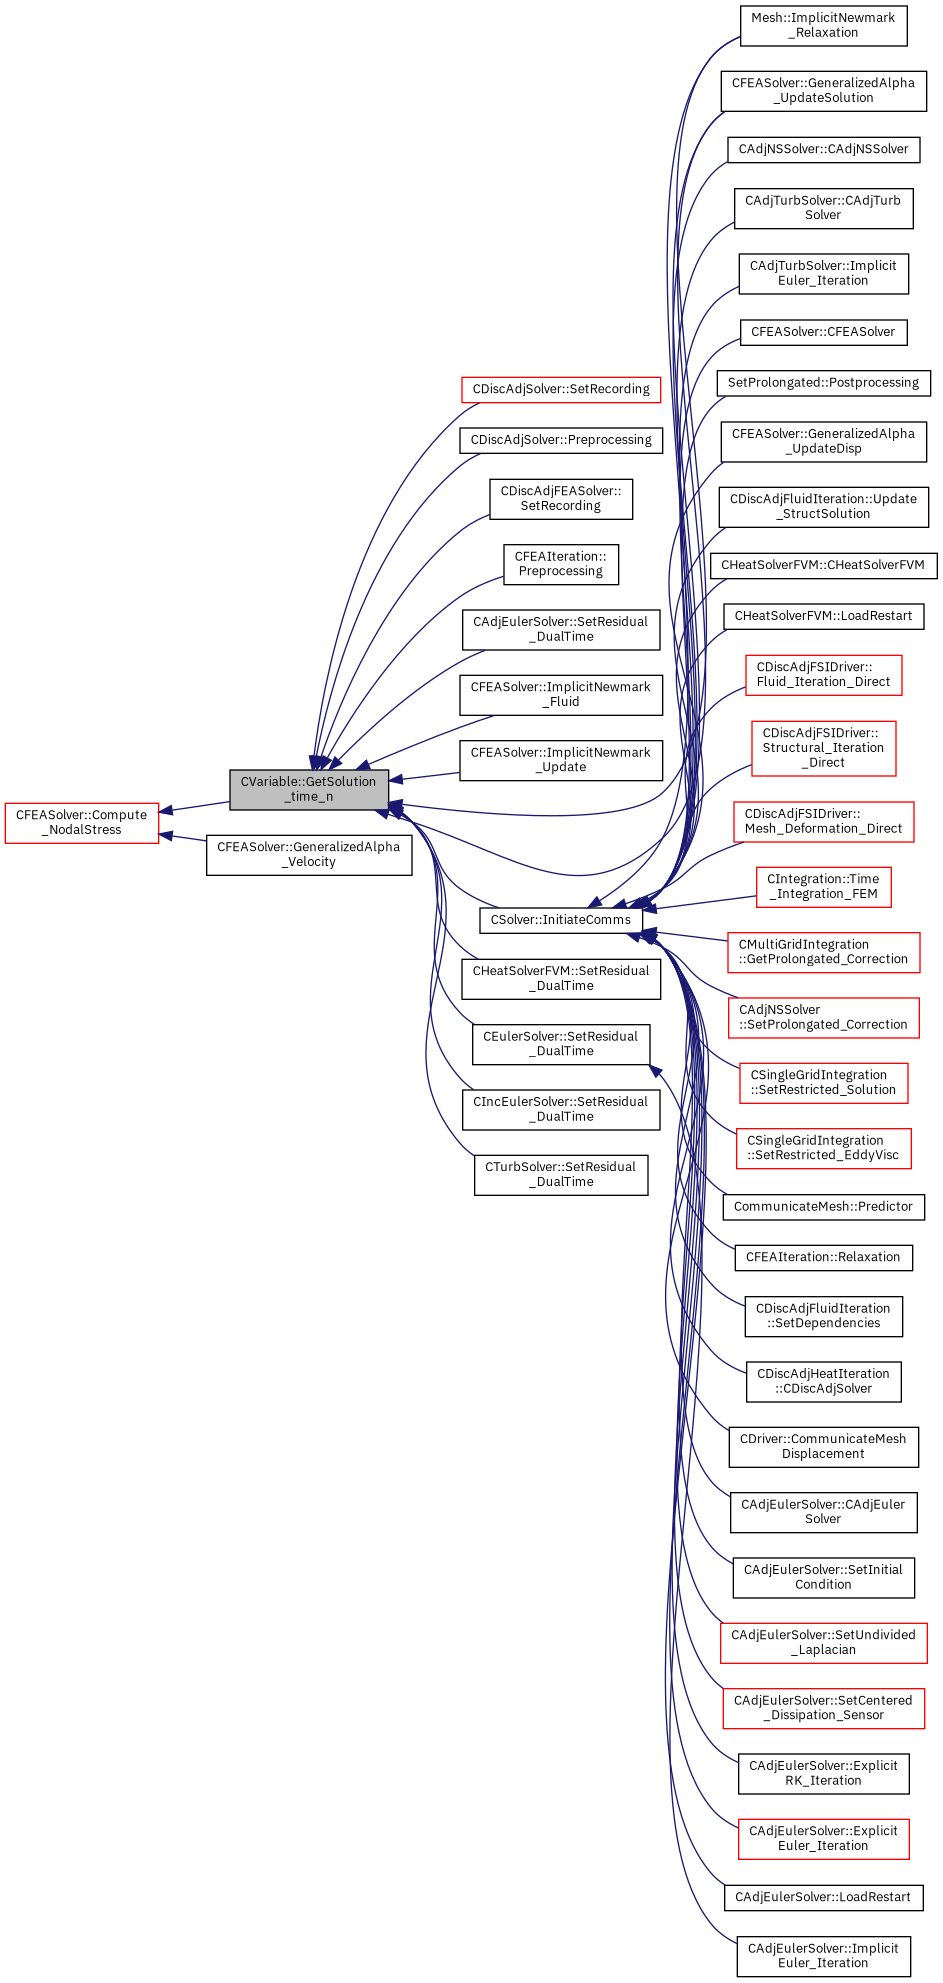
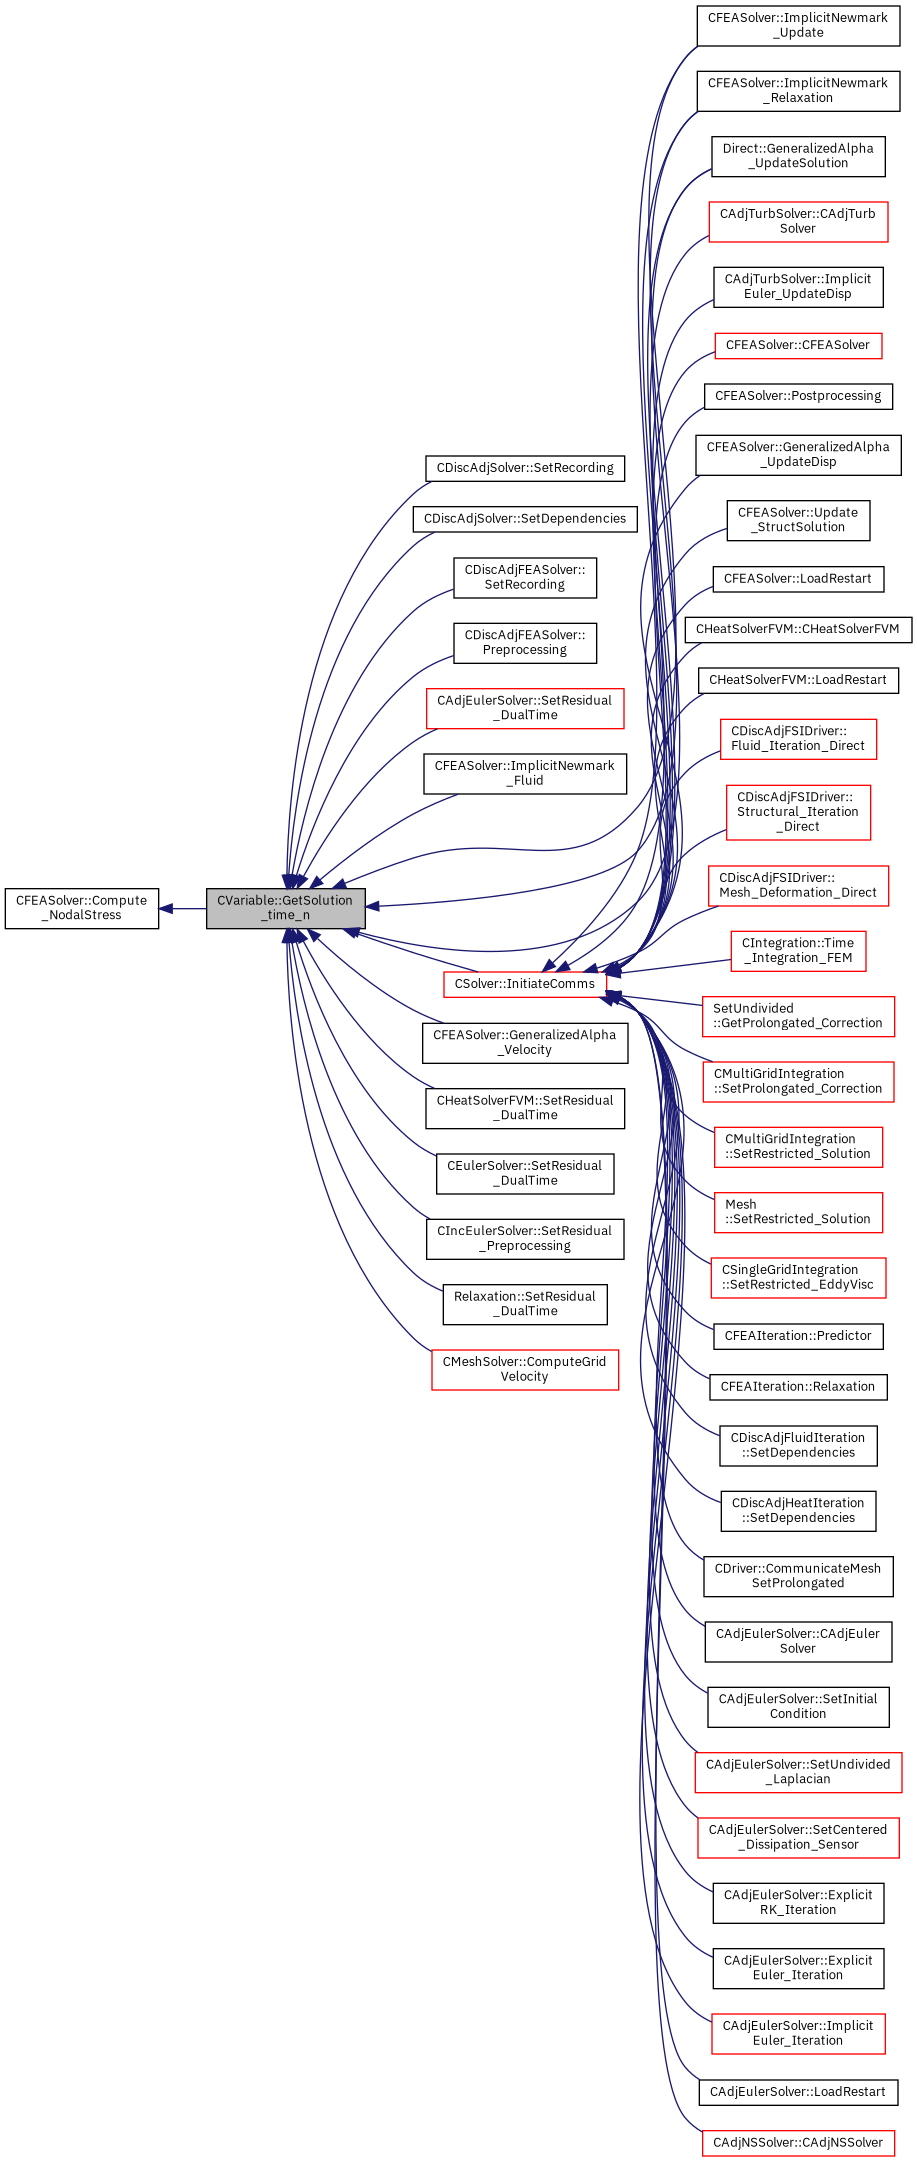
(824, 26) -> (799, 91)
(824, 91) -> (799, 157)
(824, 150) -> (799, 2143)
(824, 209) -> (799, 222)
(824, 274) -> (799, 287)
(824, 333) -> (799, 346)
(824, 383) -> (799, 397)
(561, 390) -> (525, 469)
(561, 441) -> (525, 519)
(824, 507) -> (799, 521)
none -> (649, 513)
(561, 565) -> (525, 643)
none -> (799, 579)
(561, 630) -> (525, 709)
(82, 823) -> (82, 909)
(189, 838) -> (377, 987)
(561, 921) -> (525, 985)
(824, 953) -> (799, 1017)
(824, 1018) -> (799, 1082)
(824, 1083) -> (799, 1213)
(561, 1110) -> (525, 1239)
none -> (799, 1147)
(561, 1175) -> (525, 1305)
(824, 1207) -> (799, 1337)
none -> (525, 1370)
(824, 1382) -> (799, 1511)
(824, 1447) -> (799, 1577)
(685, 1515) -> (662, 1511)
(824, 1839) -> (799, 1969)
(824, 1957) -> (799, 2034)
